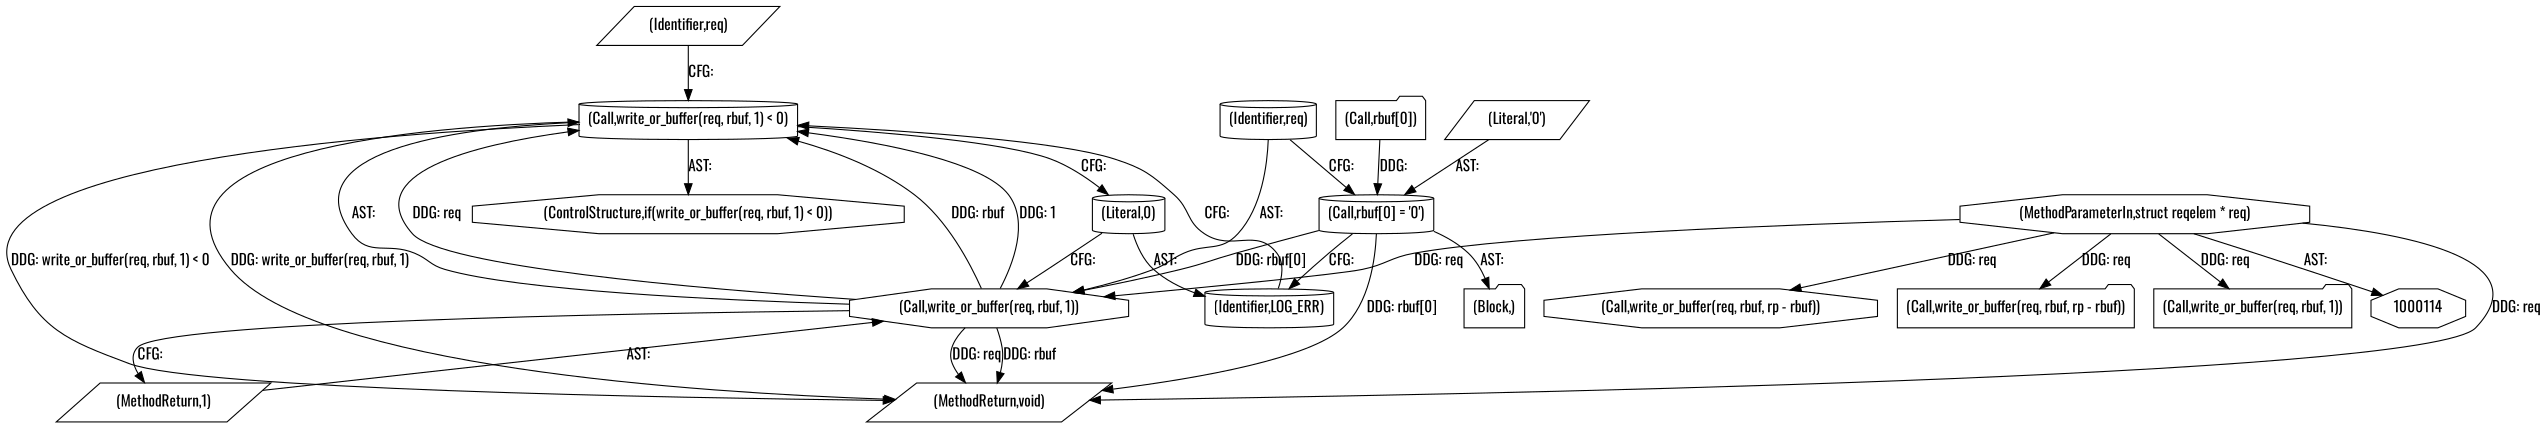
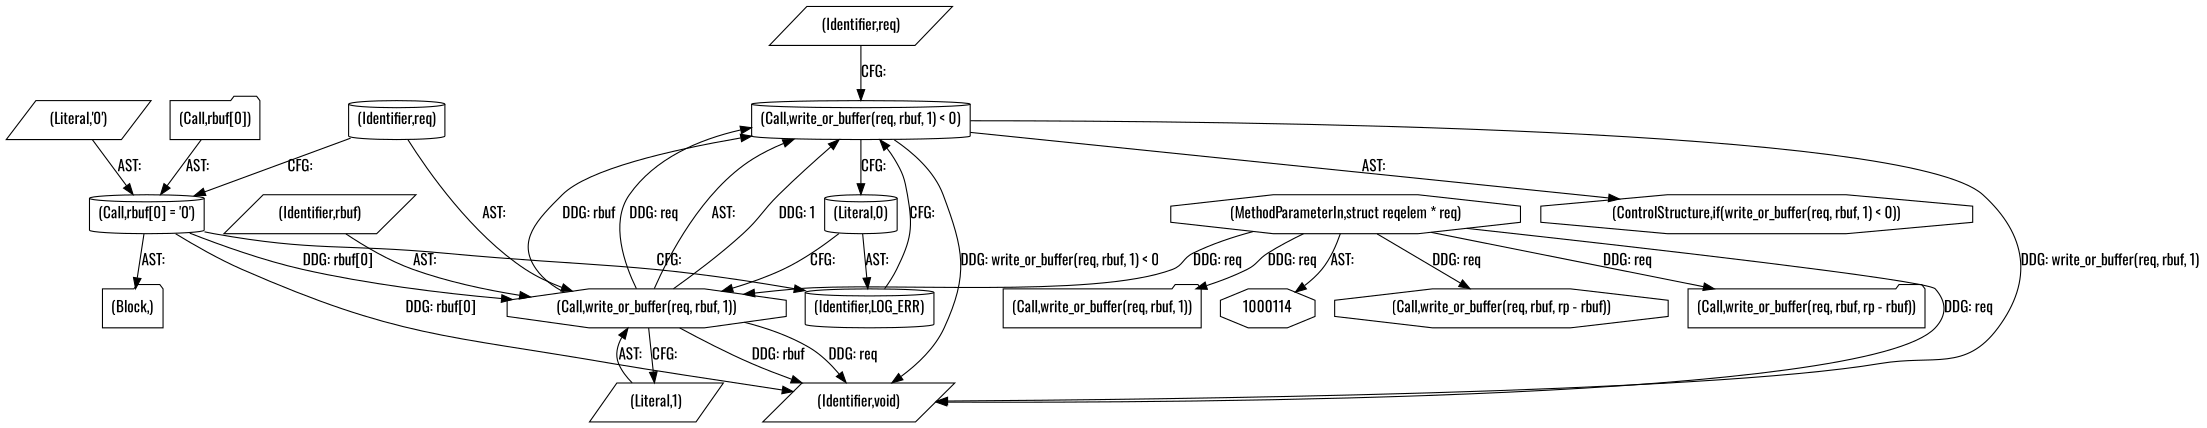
(1395, 167) -> (199, 167)
none -> (320, 214)
(164, 402) -> (656, 402)
(989, 402) -> (859, 402)
